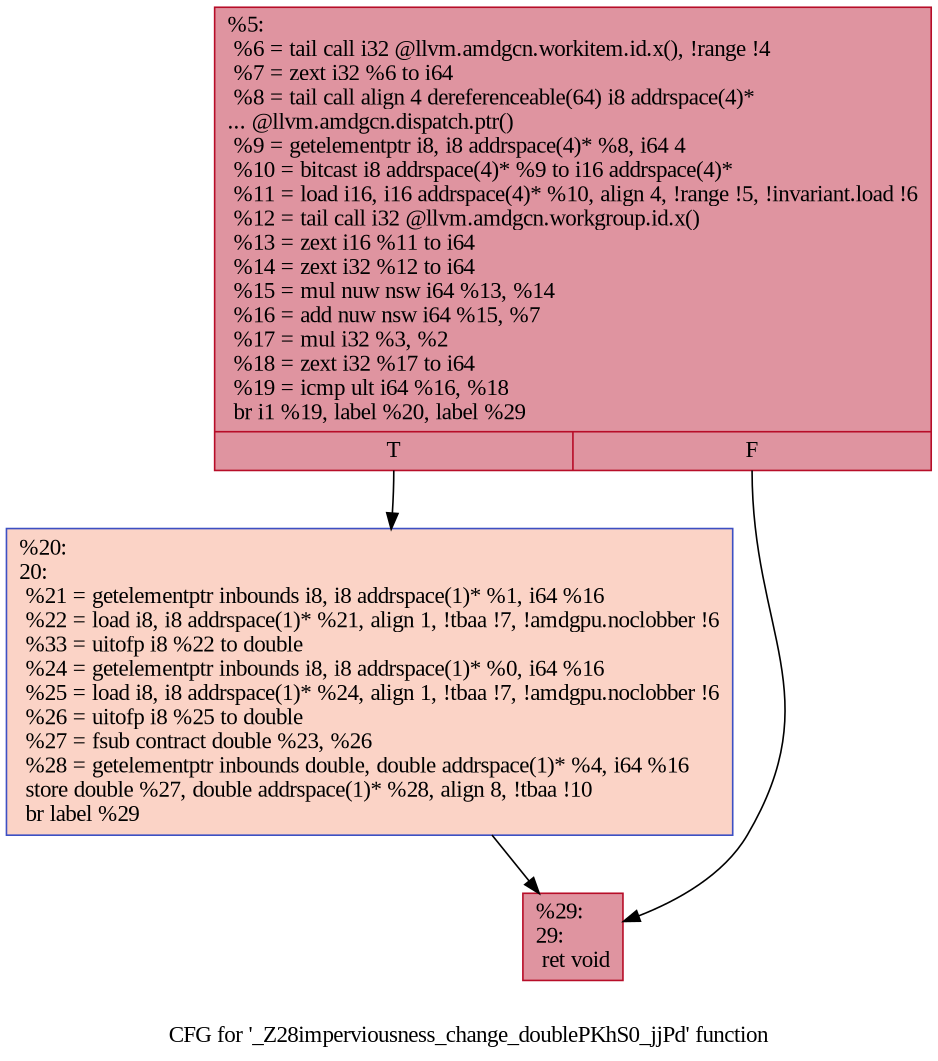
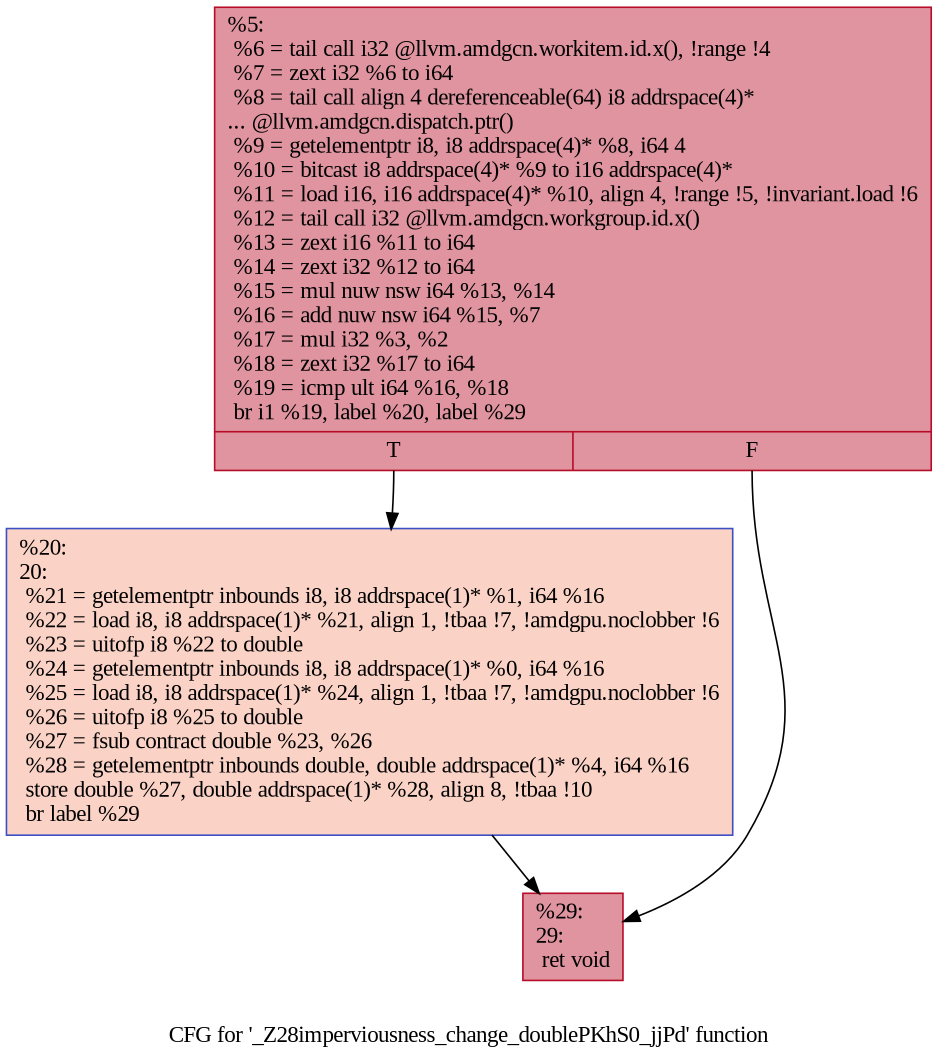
(161, 645) -> (161, 645)
